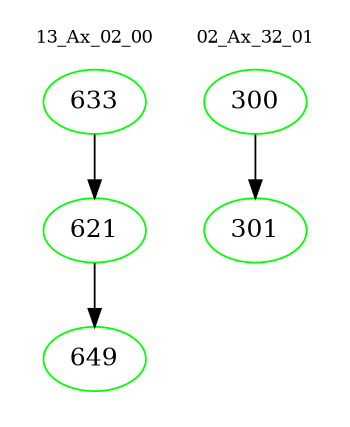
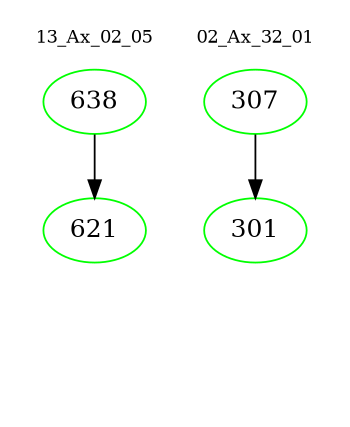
(95, 38) -> (95, 38)
(95, 102) -> (95, 102)
(255, 102) -> (255, 102)
(95, 359) -> none
